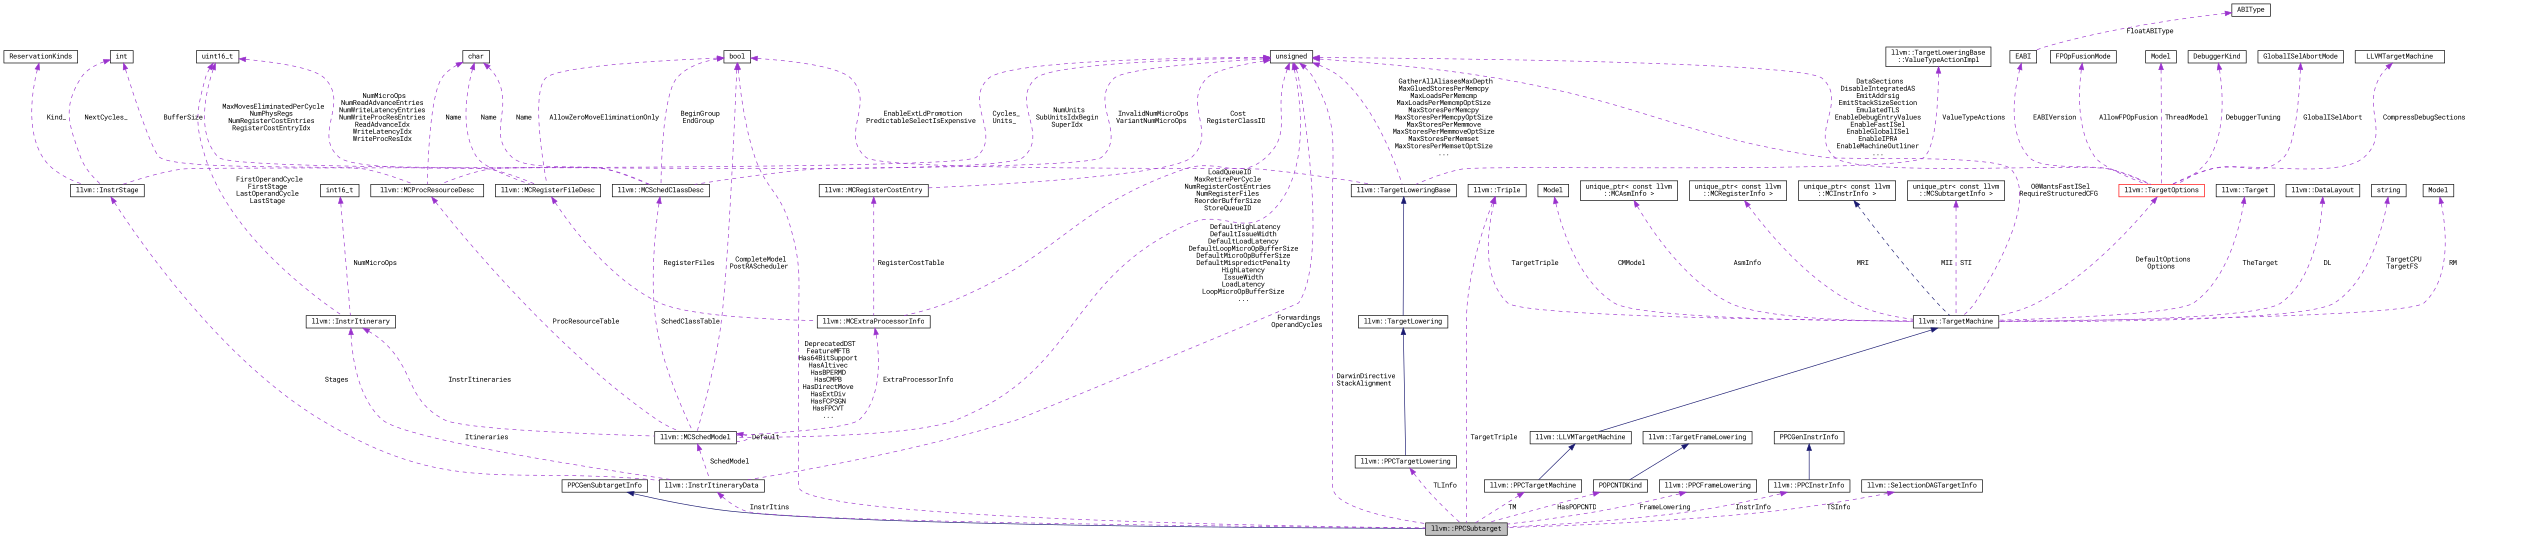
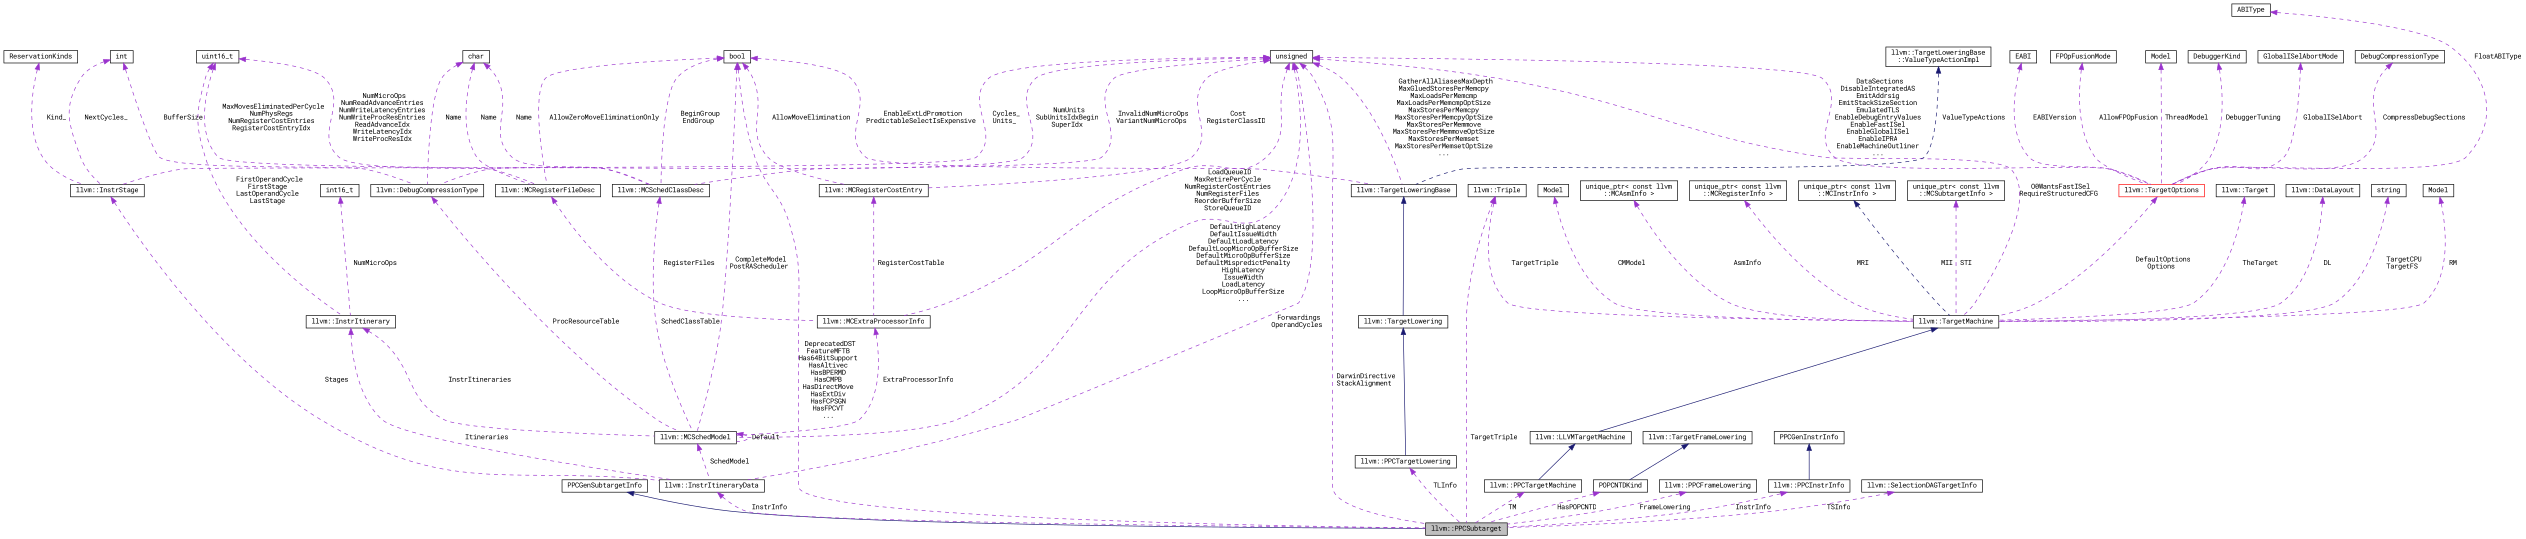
(2129, 28) -> (2468, 154)
(2400, 57) -> (2400, 57)
none -> (764, 152)
(1712, 168) -> (1712, 168)
(427, 191) -> (427, 191)
(768, 508) -> (768, 508)
